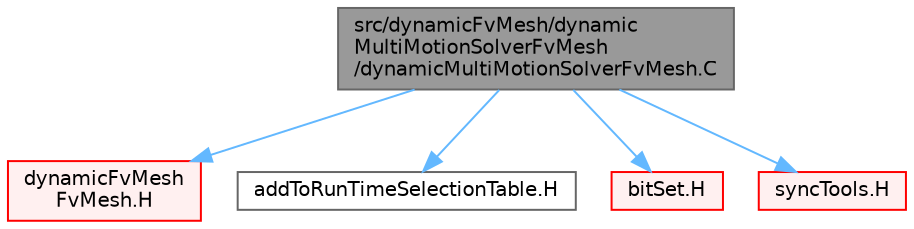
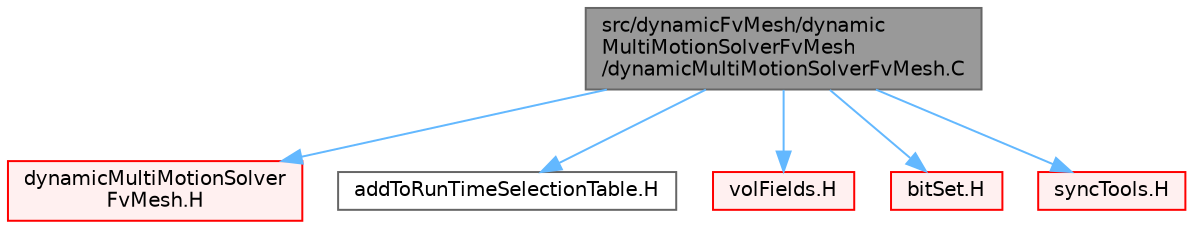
(104, 191) -> (155, 191)
none -> (784, 191)
